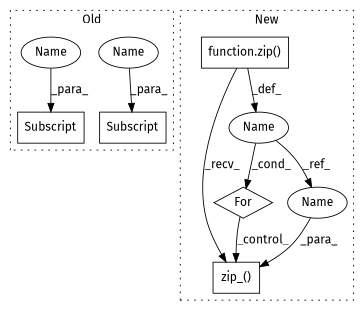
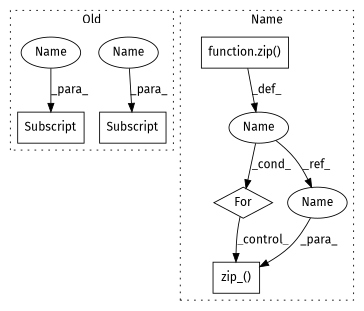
(267, 20) -> (267, 20)
(205, 160) -> none
